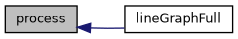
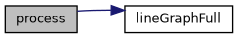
(108, 28) -> (94, 11)
